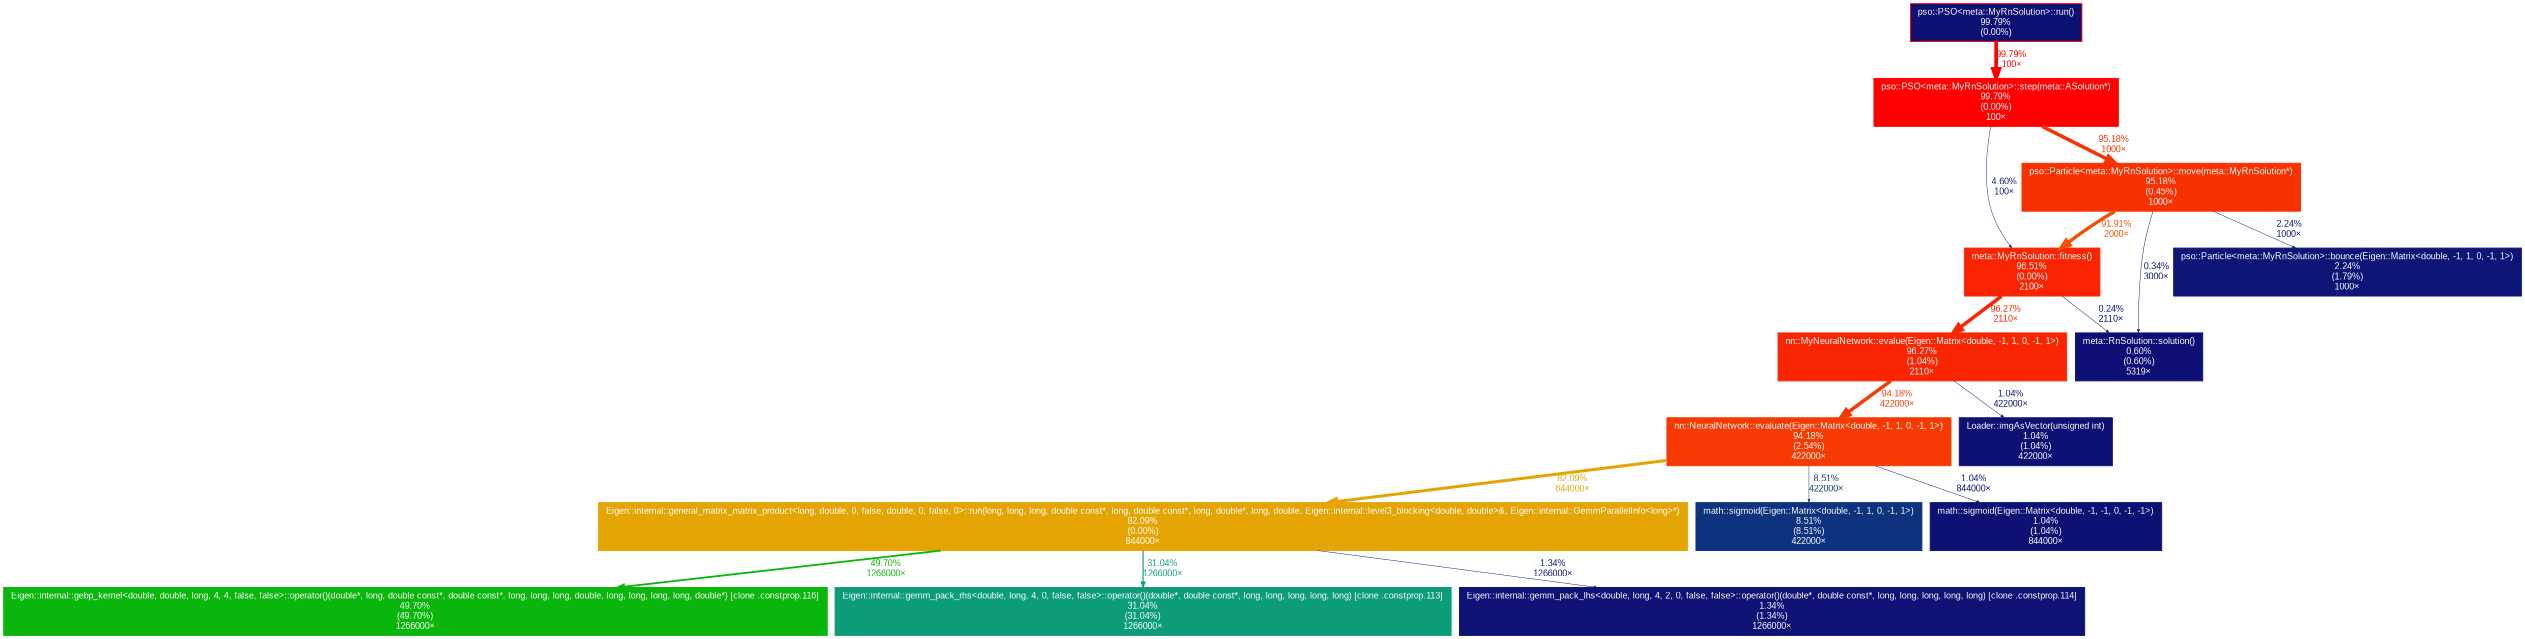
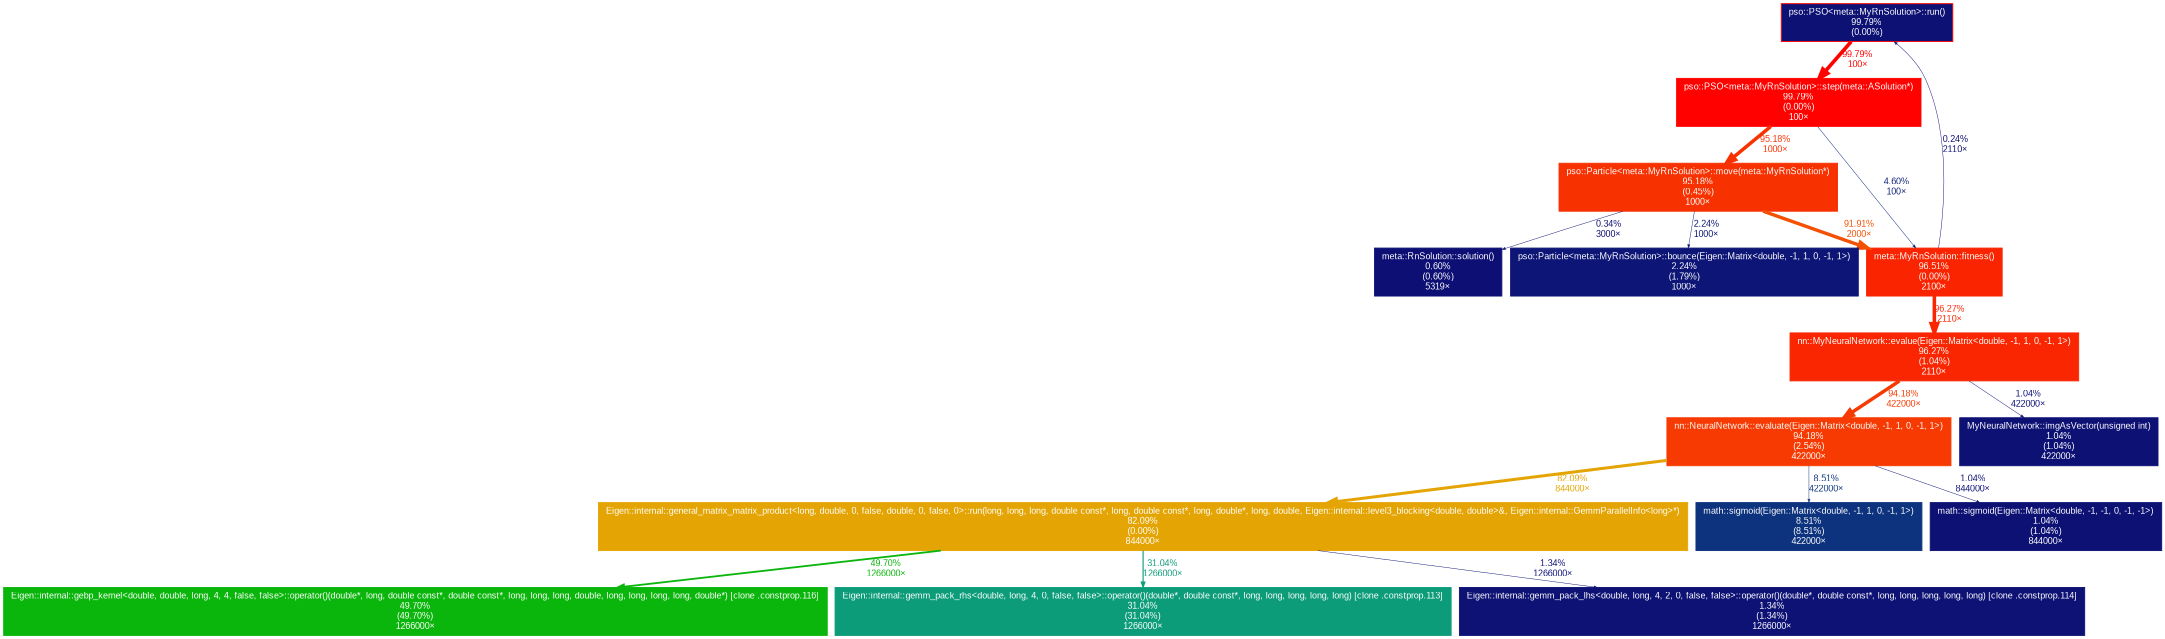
(2084, 313) -> (1941, 140)
(2036, 442) -> (2059, 442)
